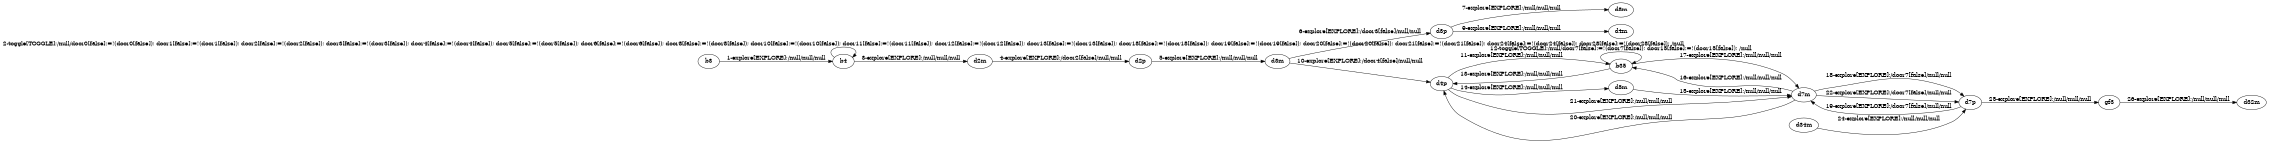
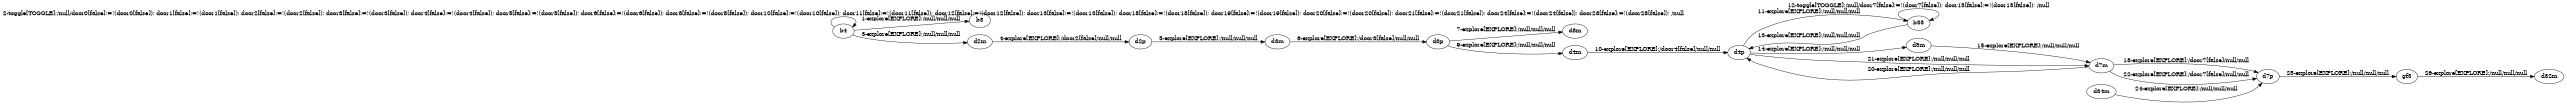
(1717, 59) -> none
(774, 61) -> (910, 26)
(1358, 72) -> (1656, 53)
(1714, 87) -> none
(1887, 115) -> none
